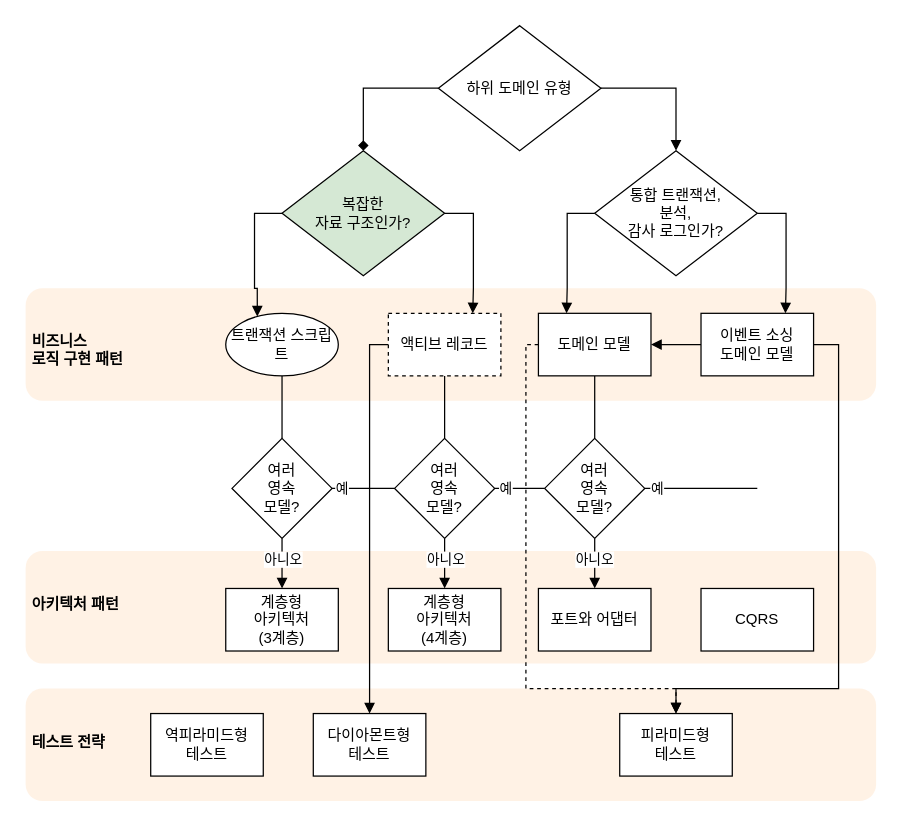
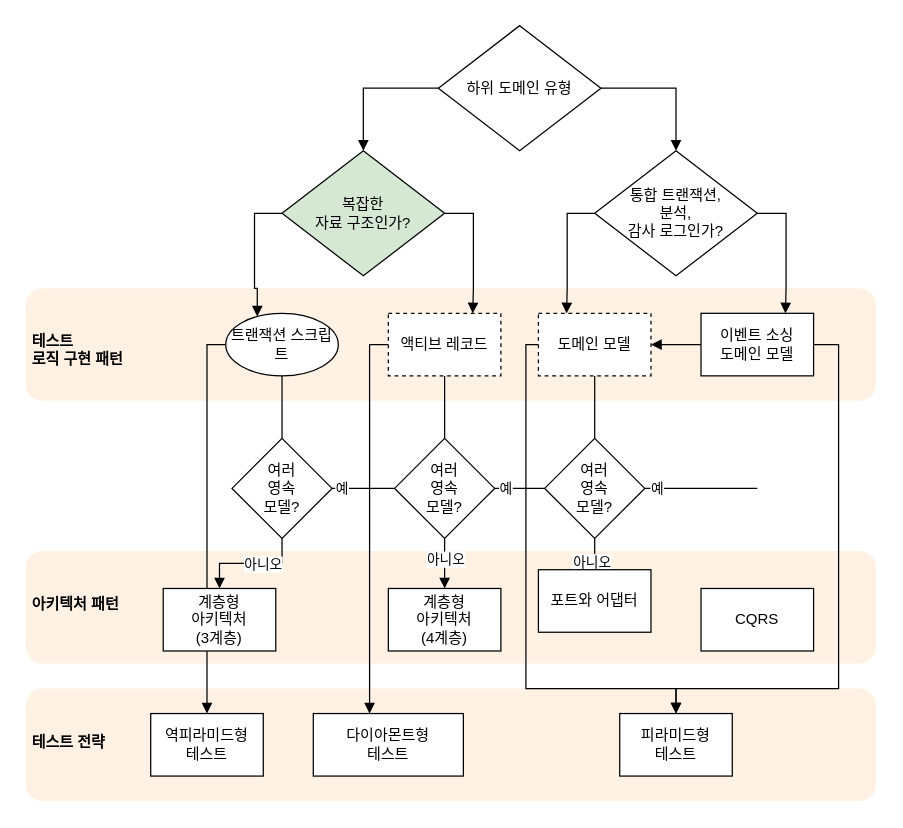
(363, 139) -> (363, 139)
(78, 315) -> (78, 315)
(594, 344) -> (594, 344)
none -> (207, 515)
(526, 584) -> (526, 584)
(282, 619) -> (219, 619)
(594, 619) -> (594, 601)
(369, 744) -> (388, 744)
